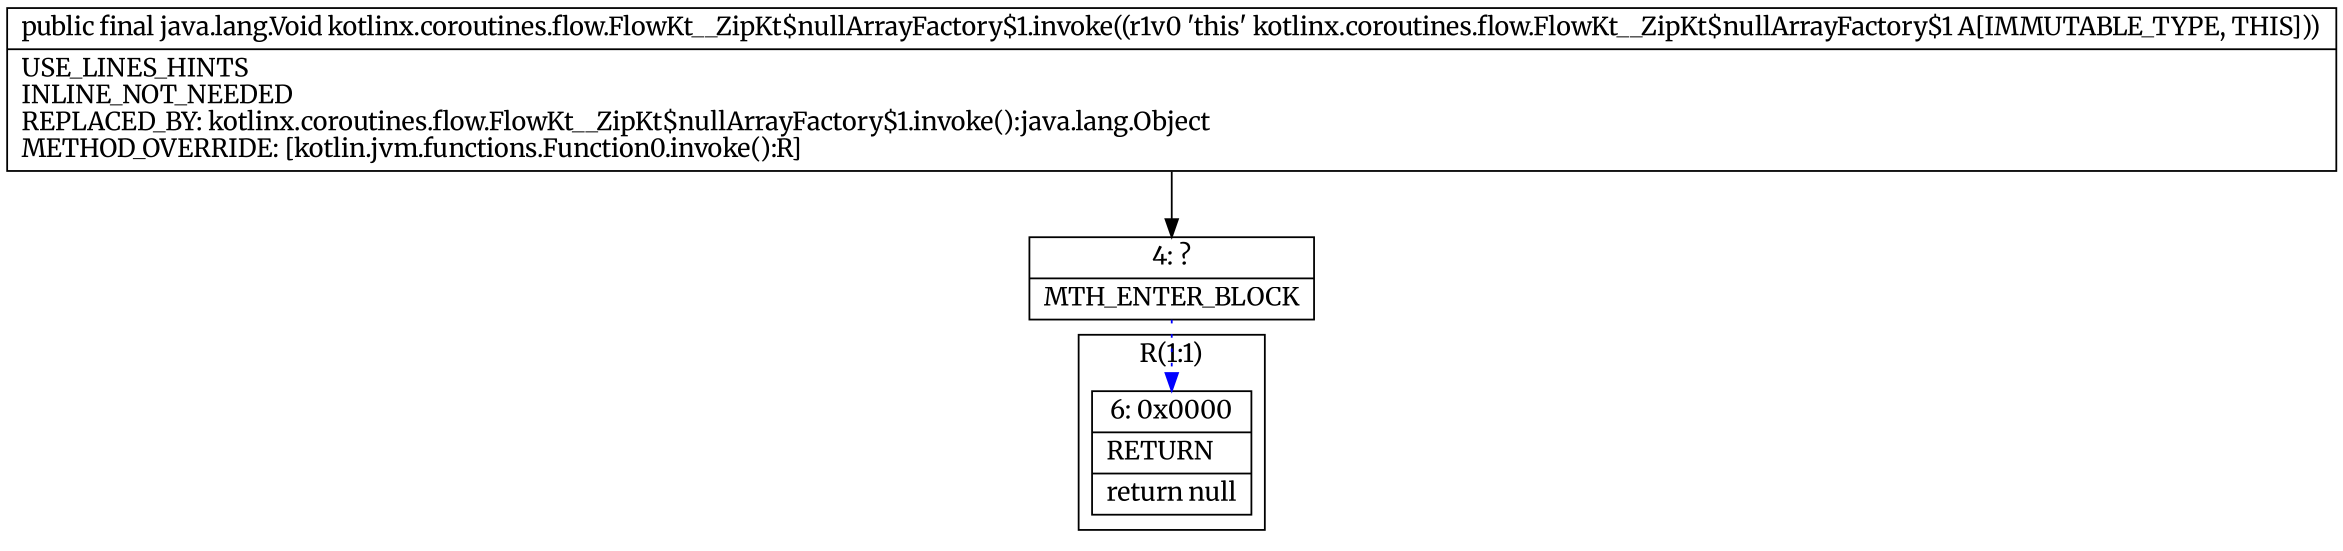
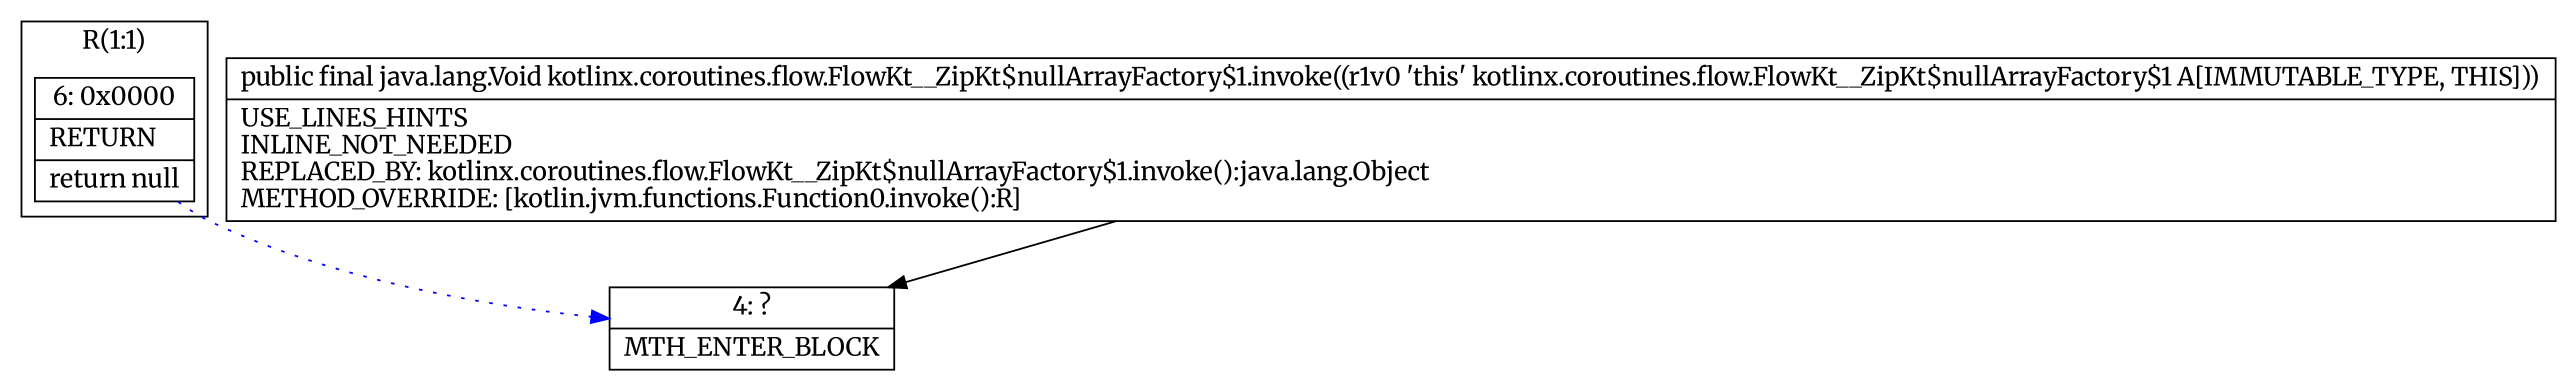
(1172, 346) -> (378, 280)
